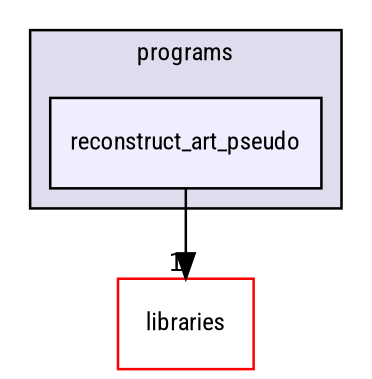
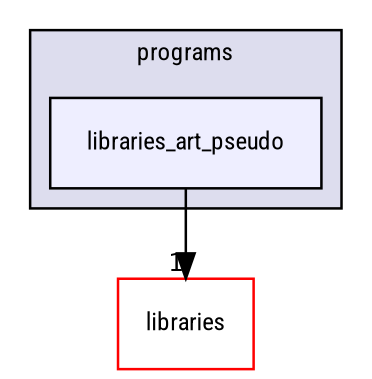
(186, 143) -> (186, 143)
